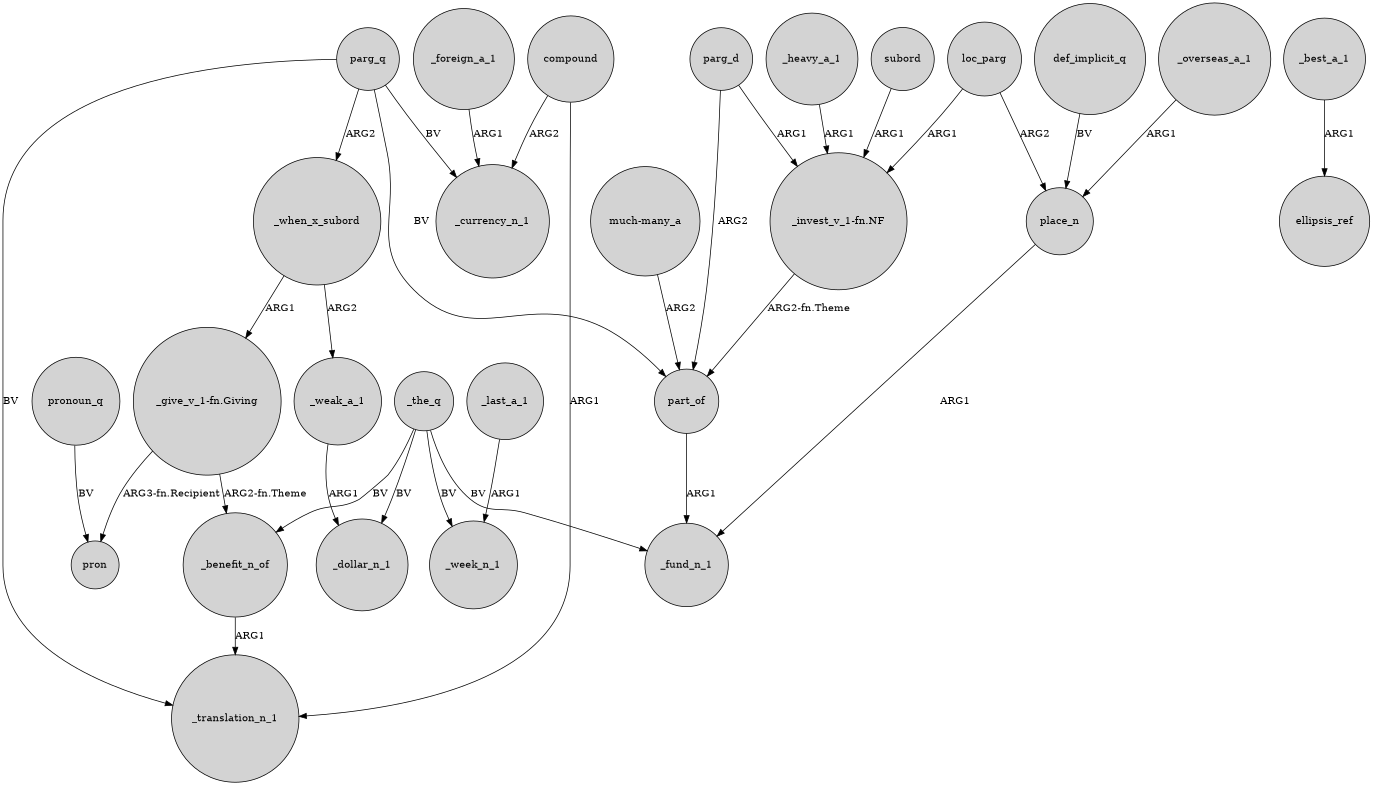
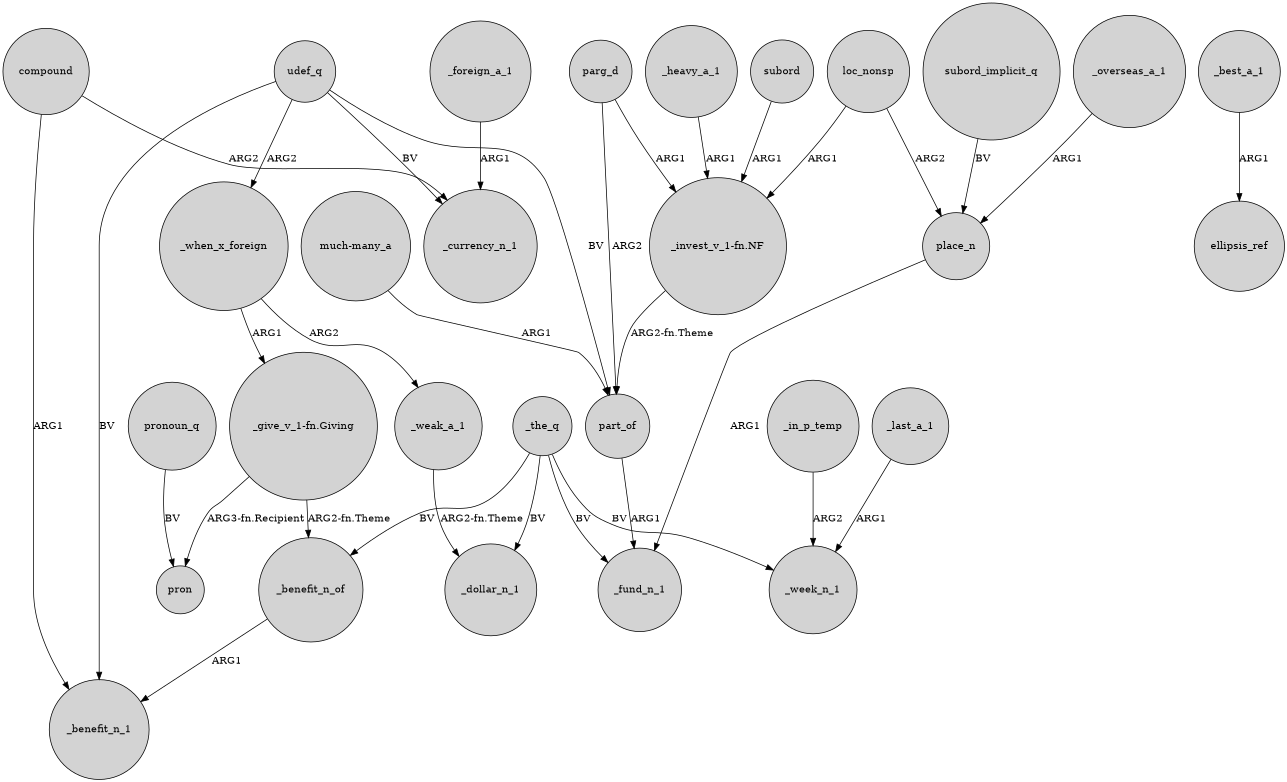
(368, 59) -> (305, 71)
(985, 59) -> (868, 71)
(1090, 59) -> (992, 71)
(317, 221) -> (224, 246)
(681, 309) -> (537, 334)
none -> (813, 426)
(344, 494) -> (482, 519)
(235, 719) -> (99, 730)
